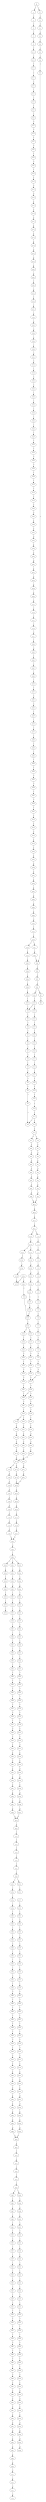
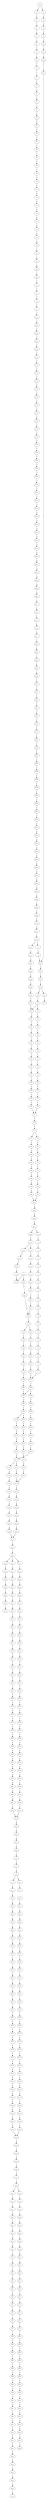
(31, 1120) -> (33, 1110)
